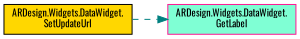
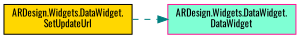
(232, 19) -> (232, 19)
